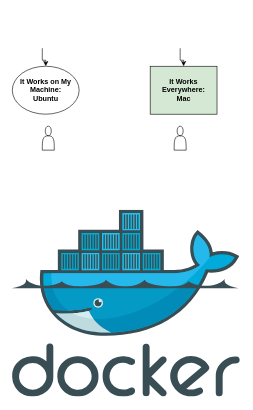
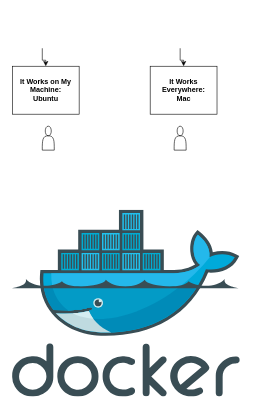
(46, 90) -> (46, 90)
(184, 90) -> (184, 90)
